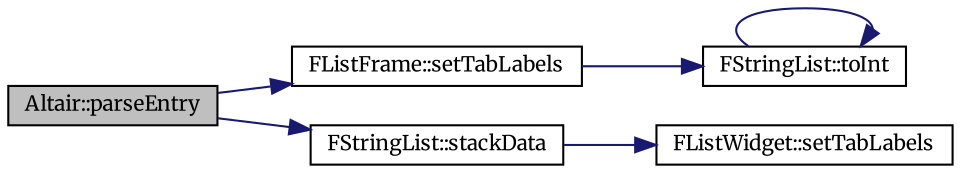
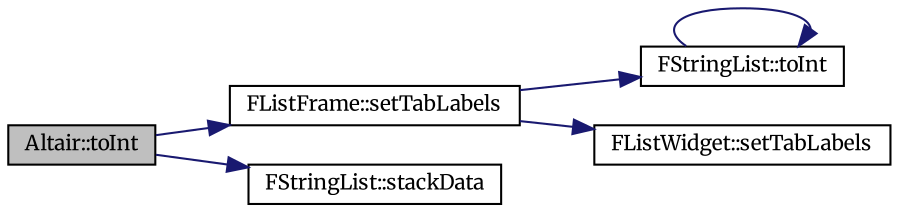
(113, 106) -> (82, 145)
(600, 145) -> (547, 124)
